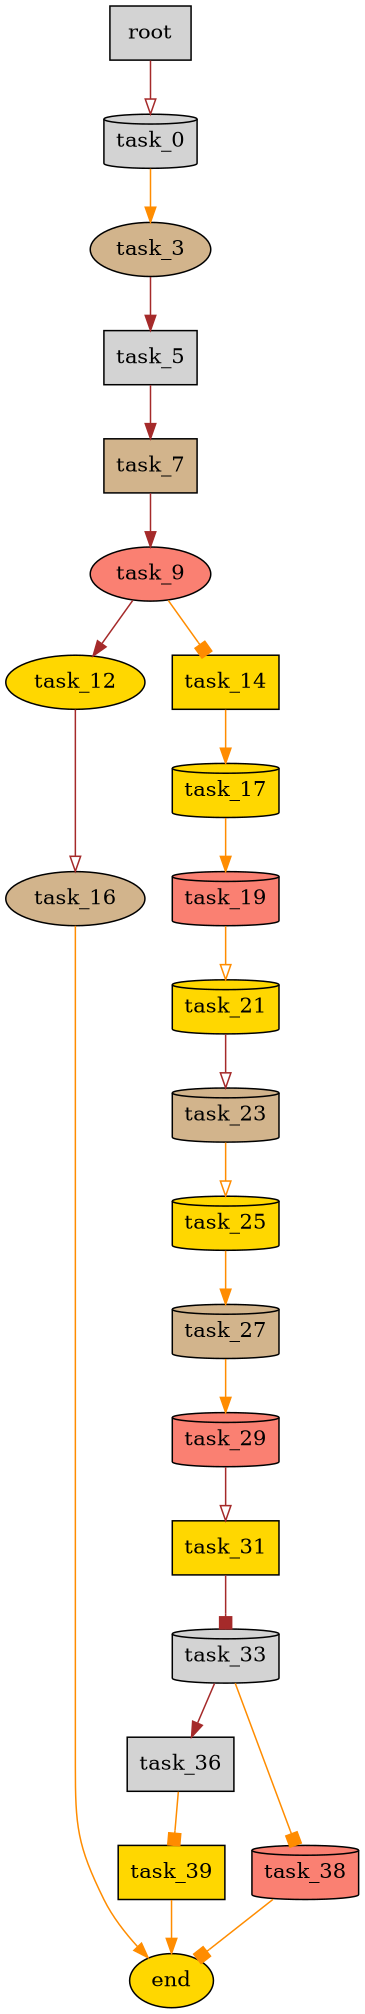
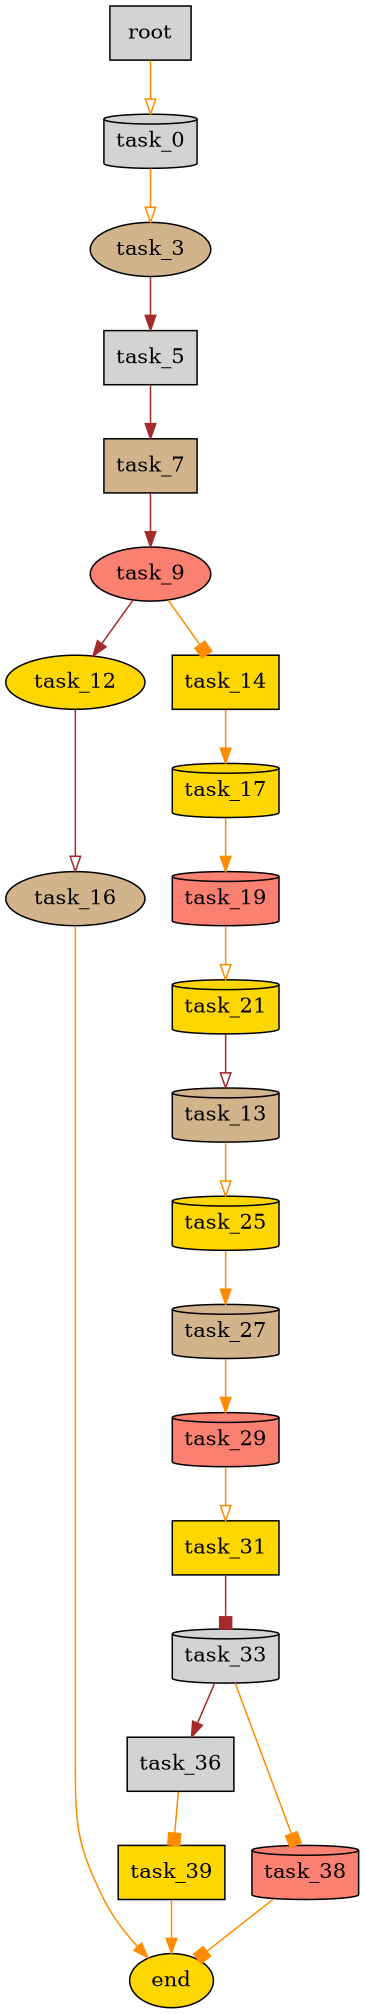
(150, 80) -> (150, 80)
(150, 188) -> (150, 188)
(226, 1115) -> (226, 1115)
(226, 1486) -> (226, 1486)
